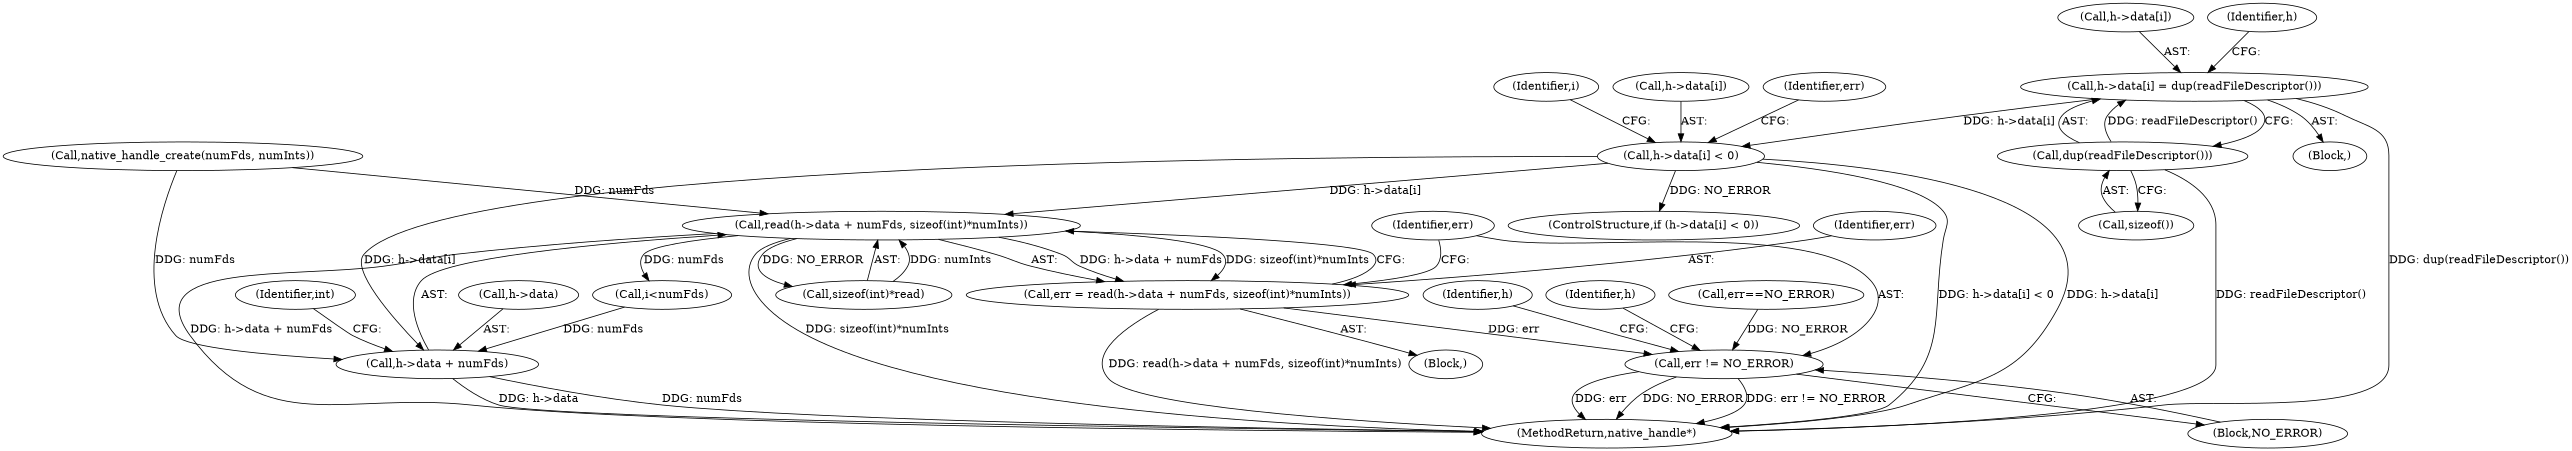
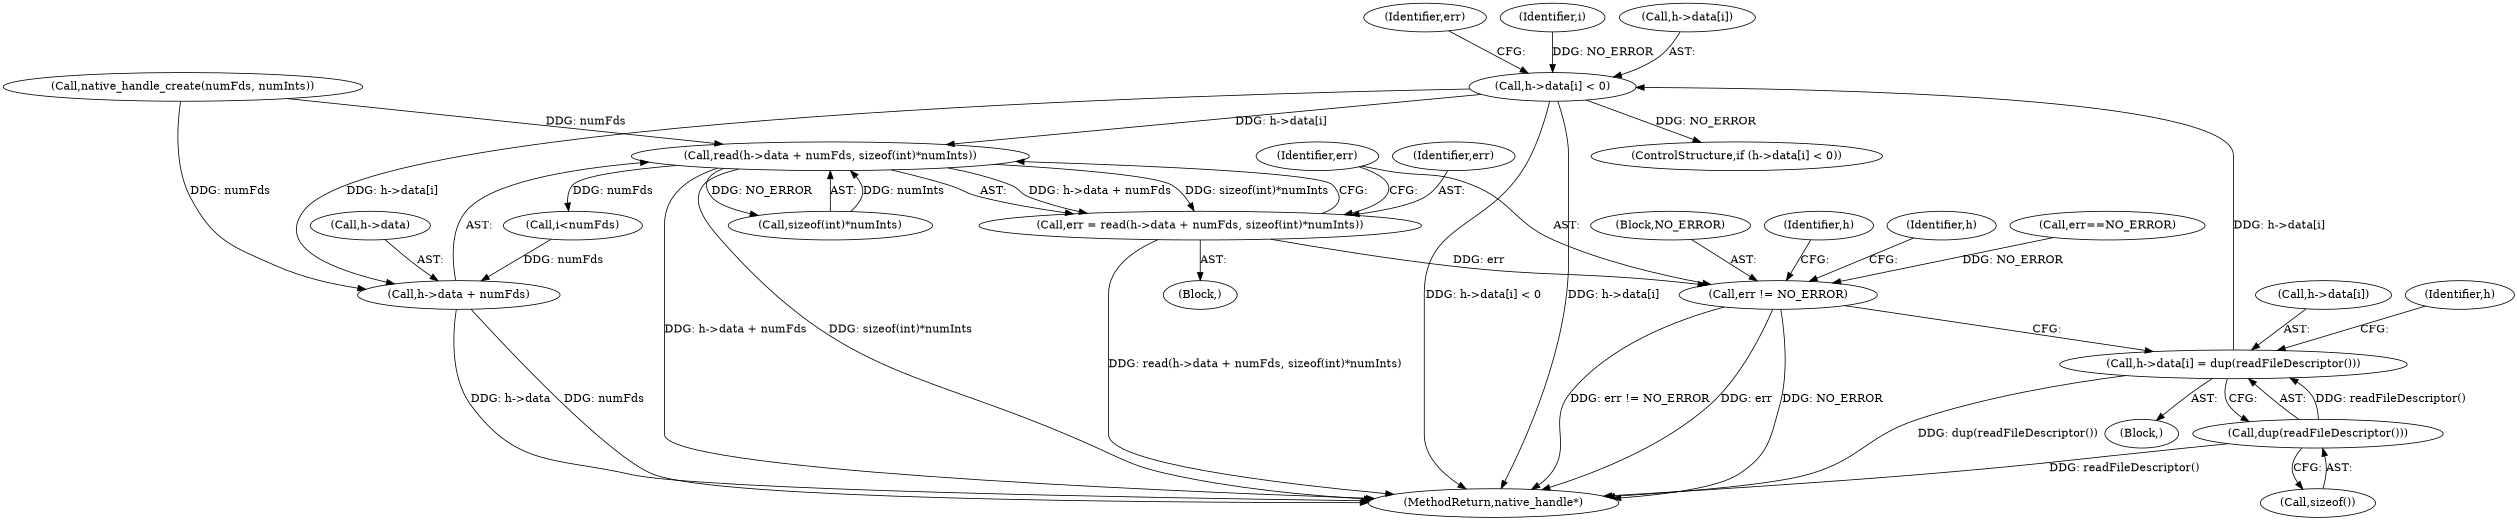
(1638, 122) -> (1603, 52)
(295, 295) -> none
(864, 295) -> (830, 226)
(1996, 399) -> (1995, 328)
